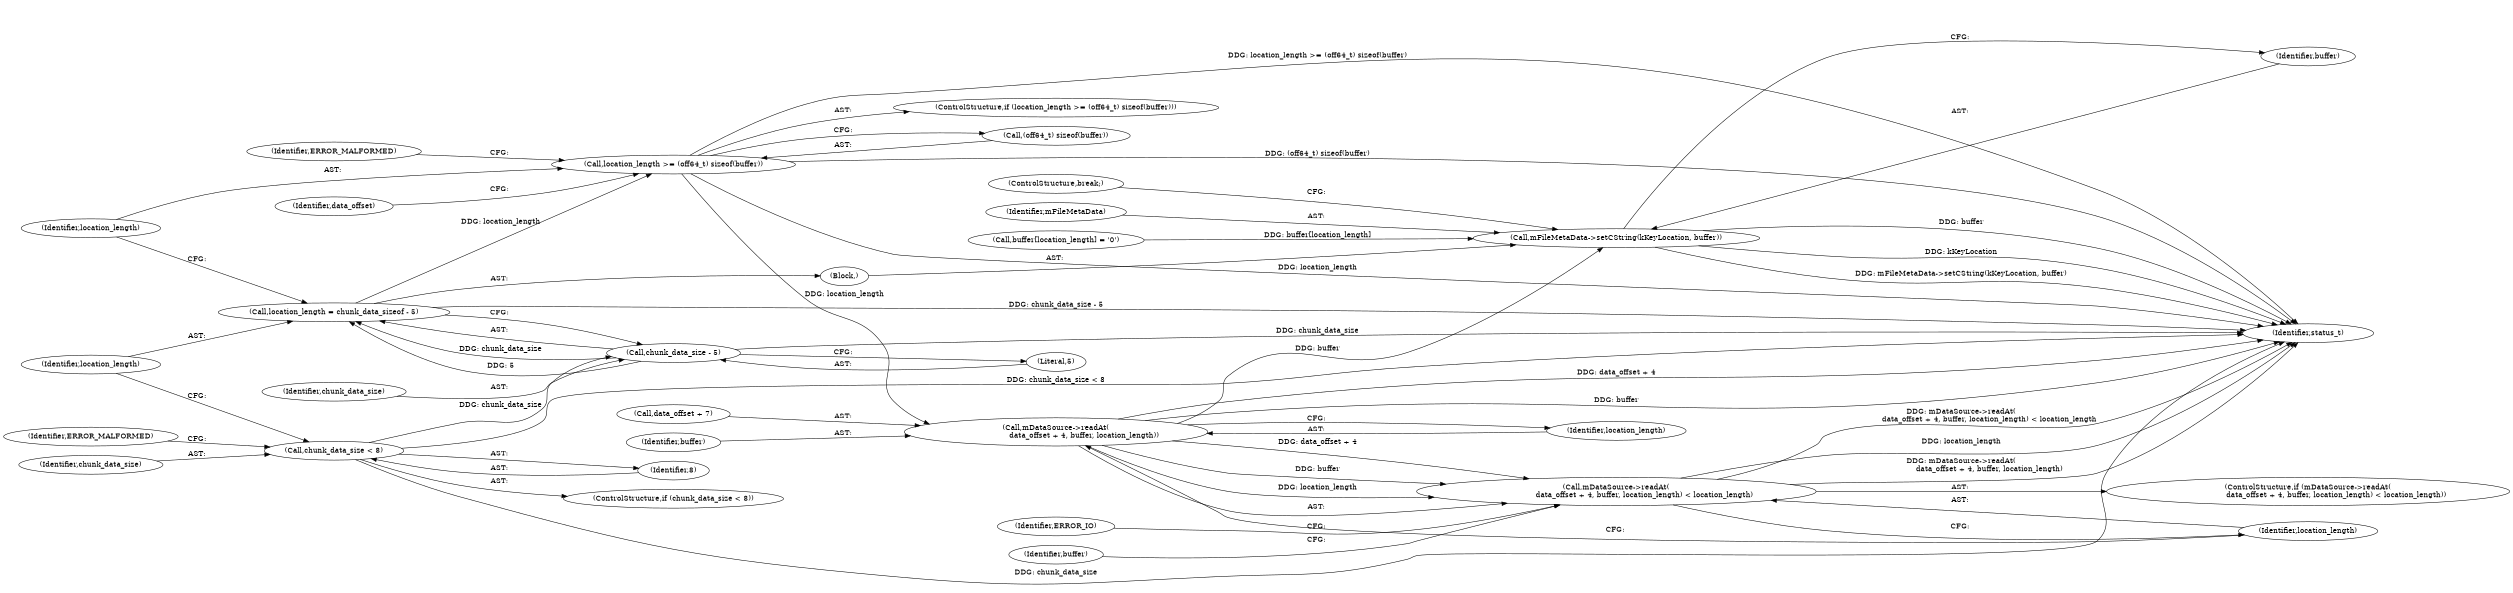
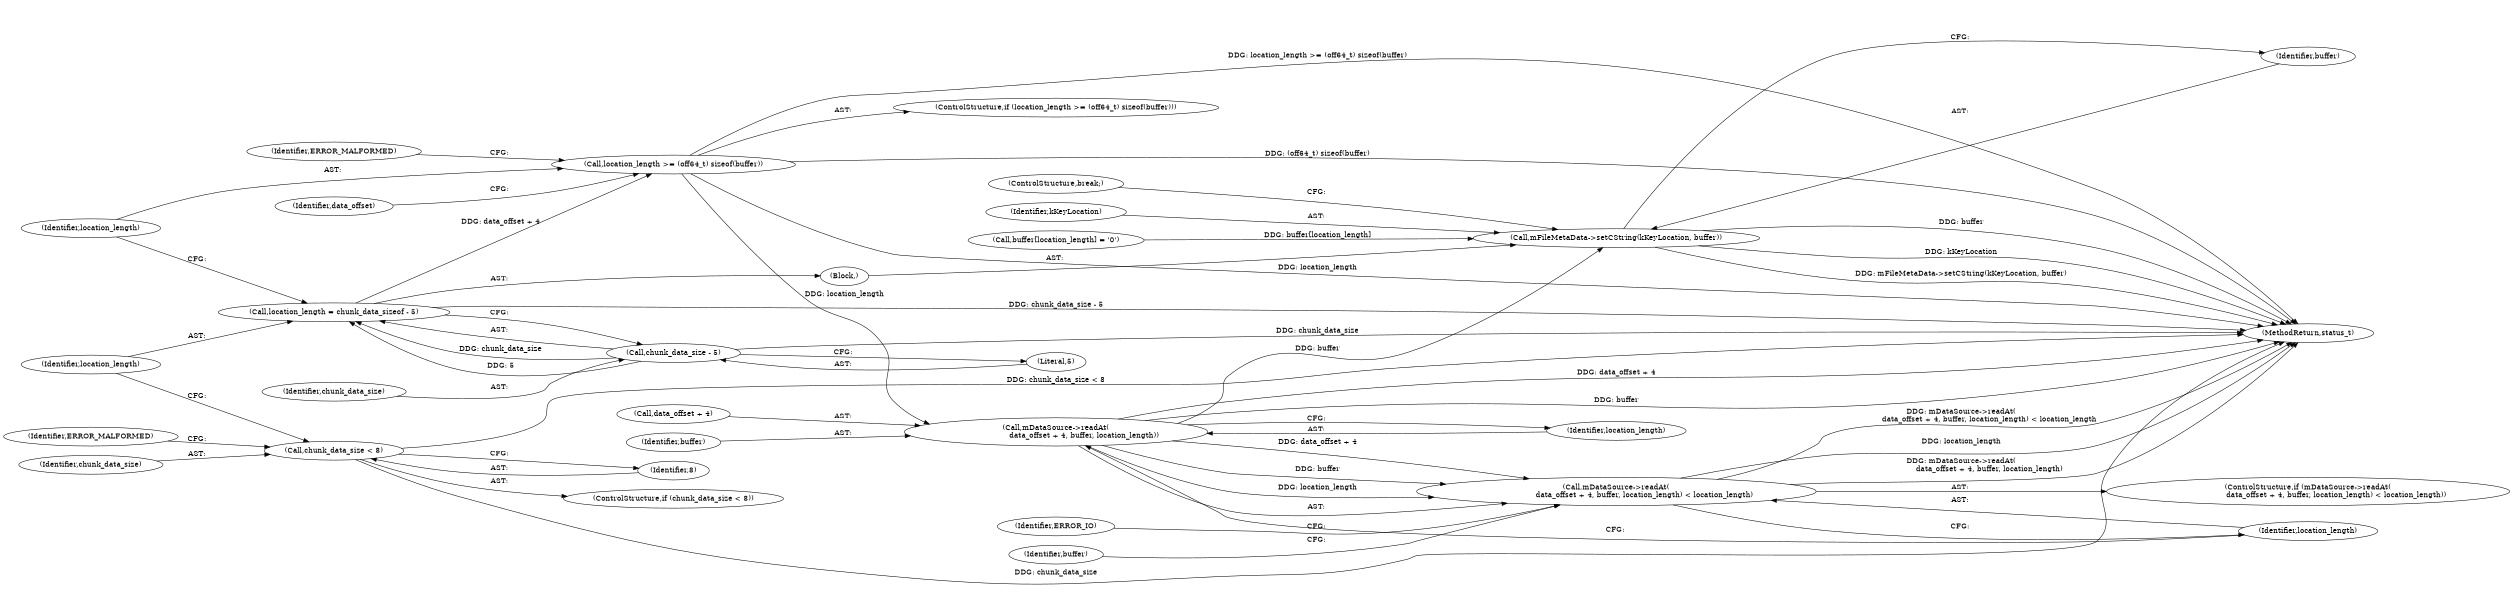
(1056, 136) -> none
(1056, 212) -> (1056, 212)
(501, 222) -> (501, 222)
(2308, 333) -> (2308, 333)
(674, 414) -> (674, 414)
(501, 422) -> none
(501, 454) -> (501, 454)
